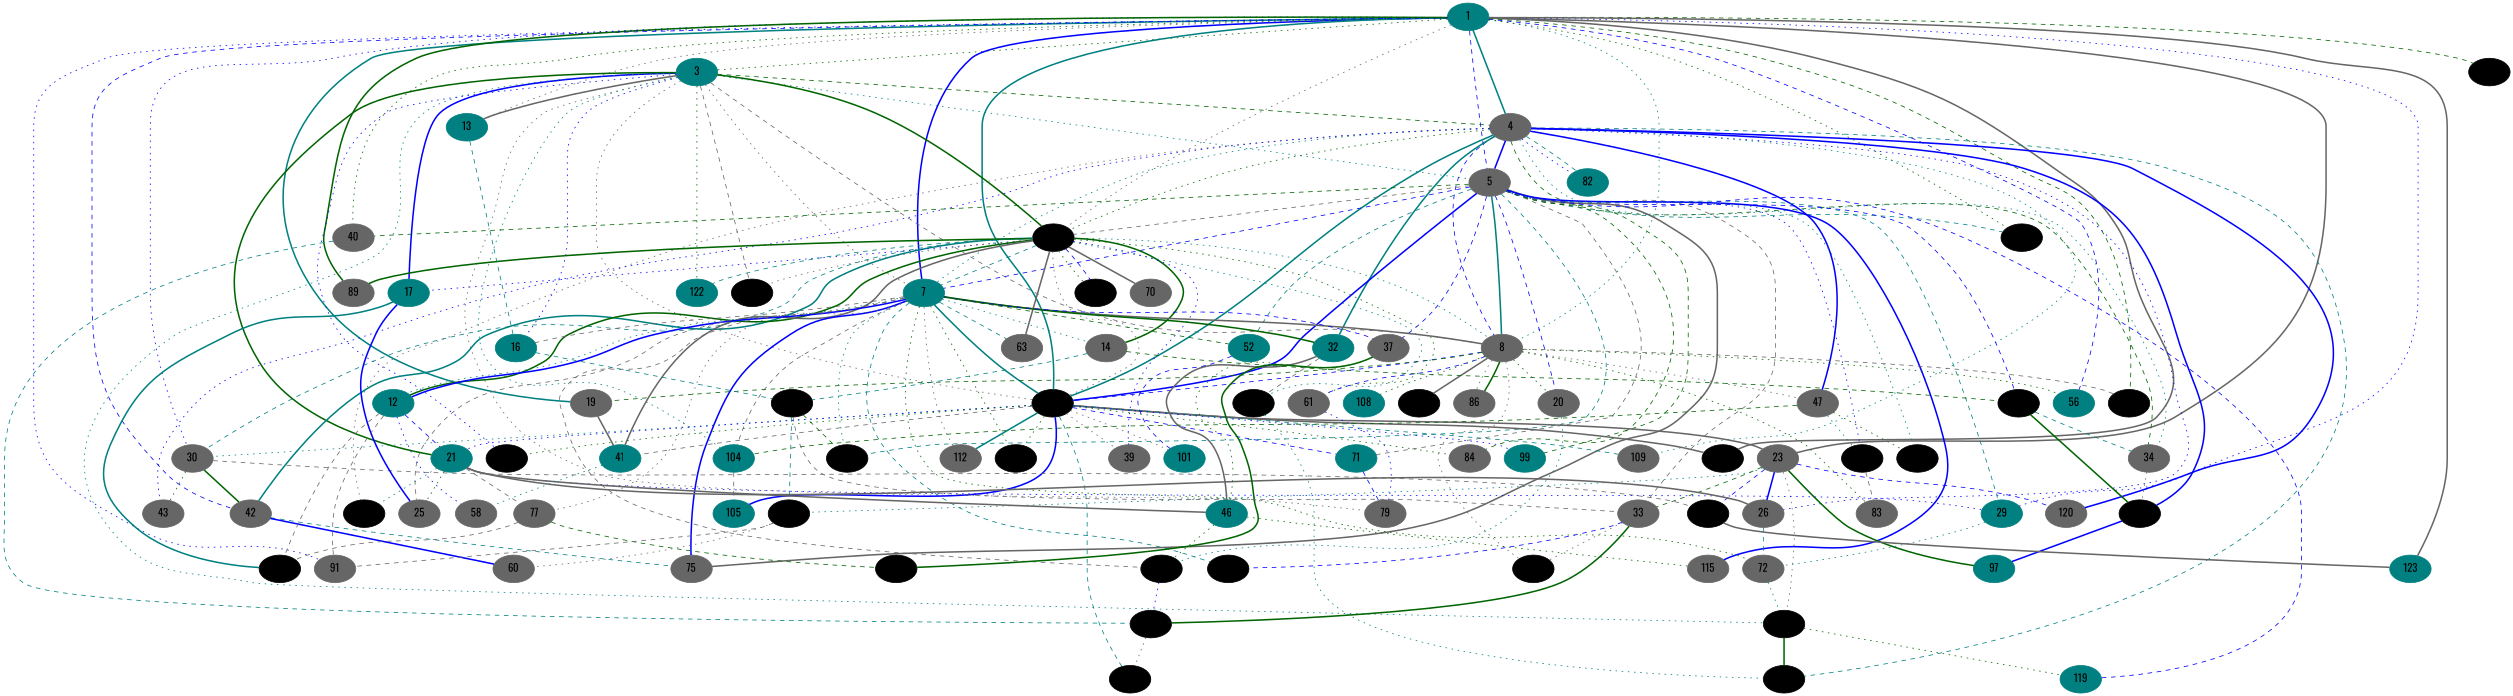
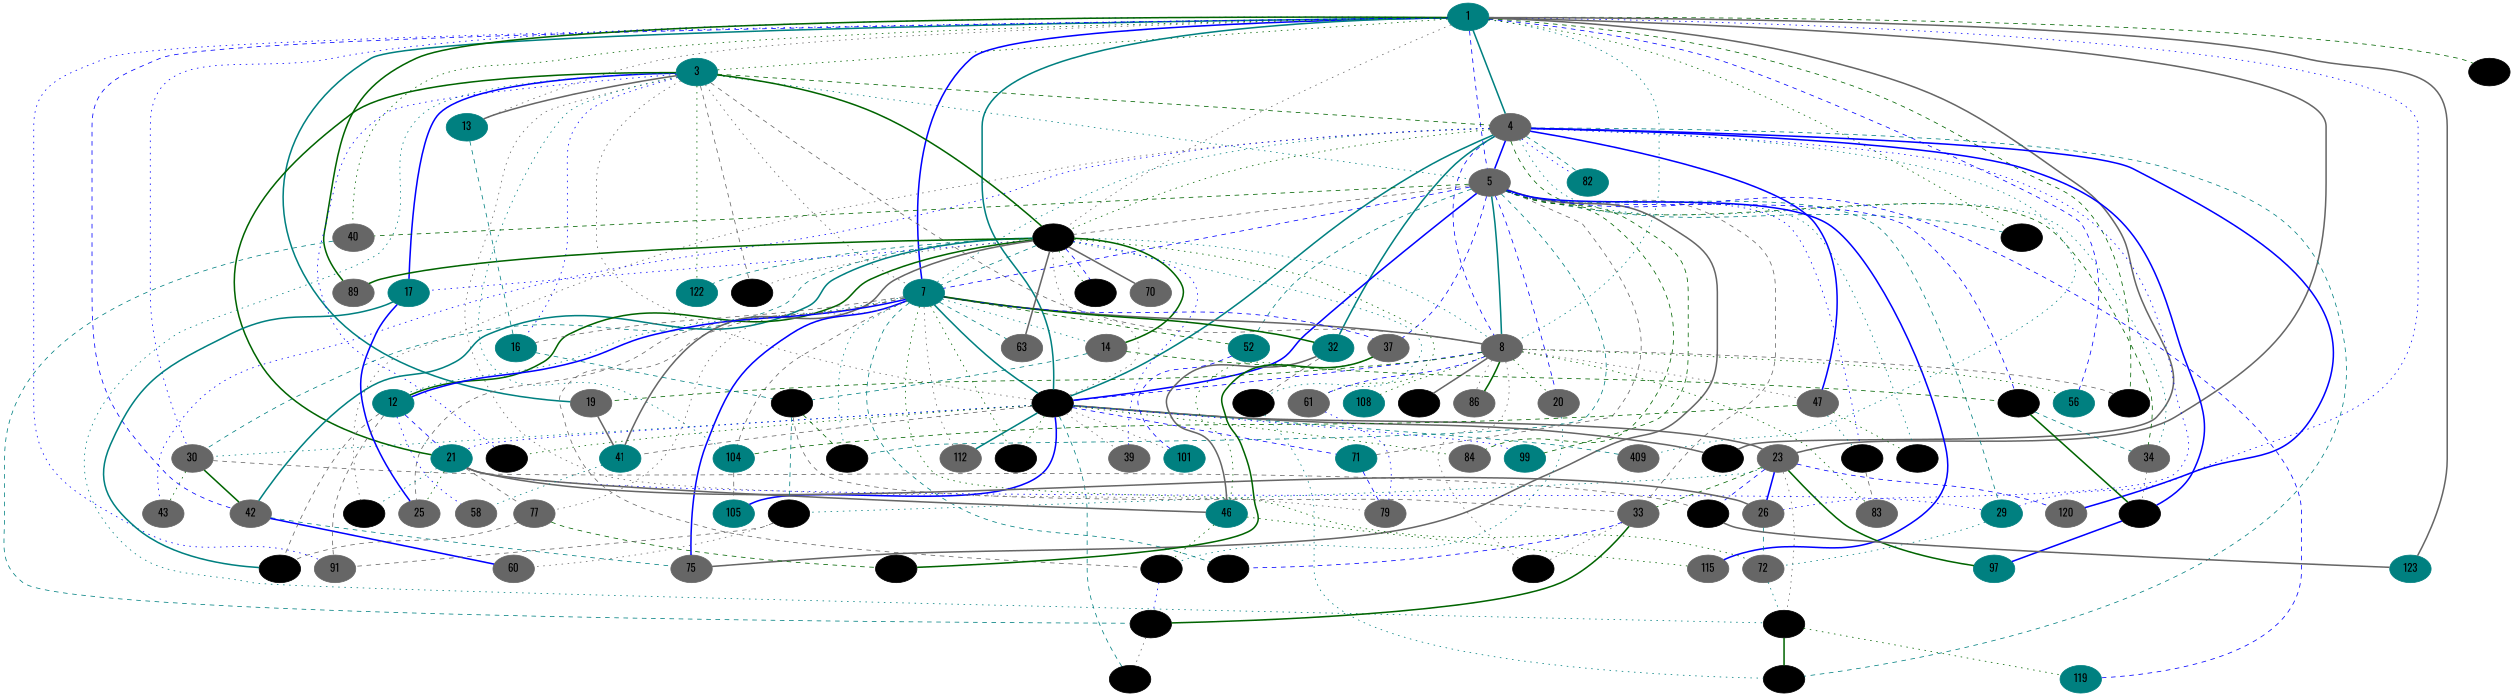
(1638, 458) -> (1638, 458)
